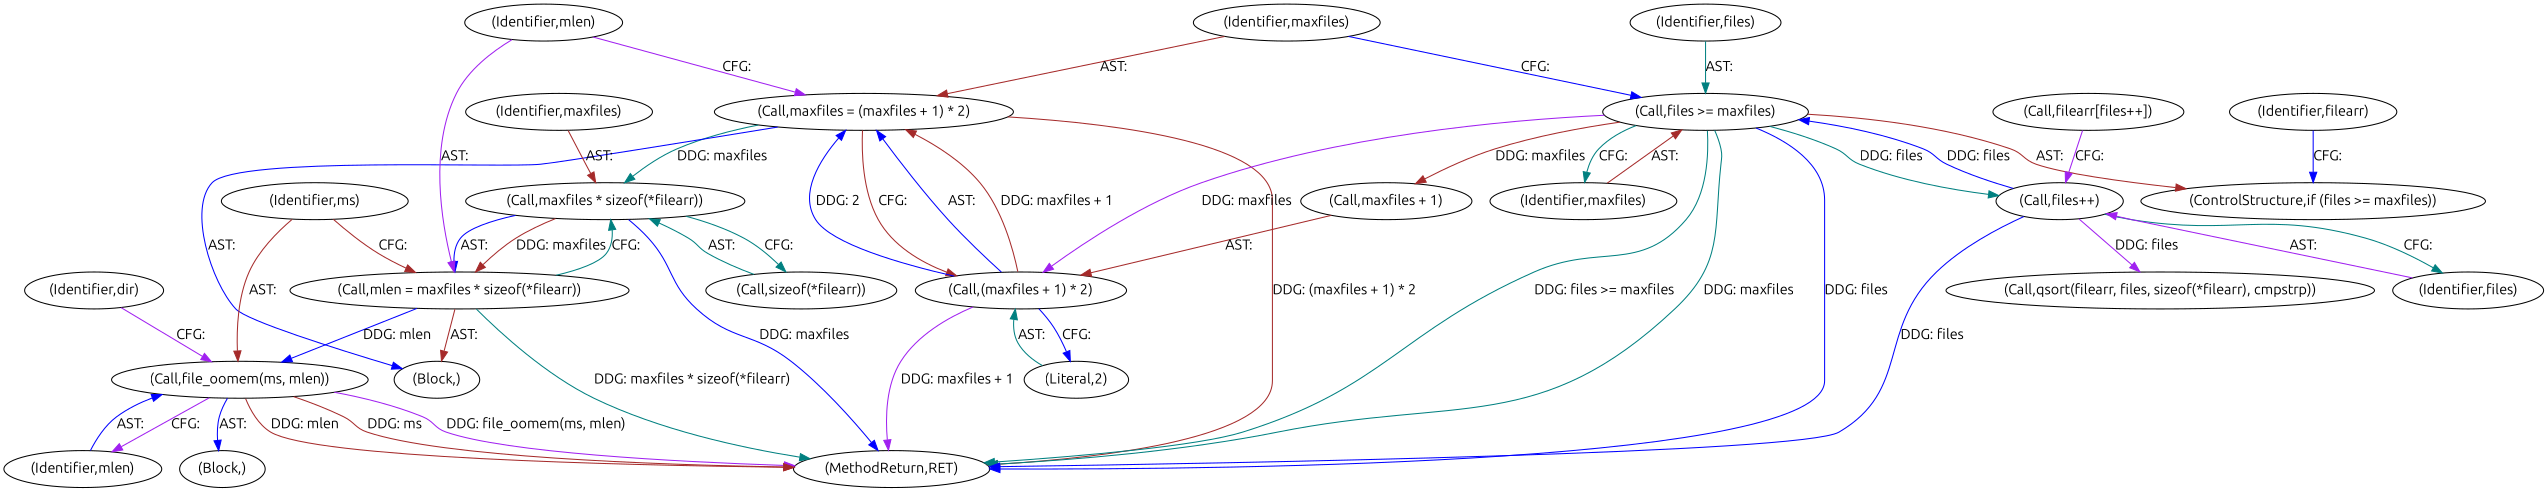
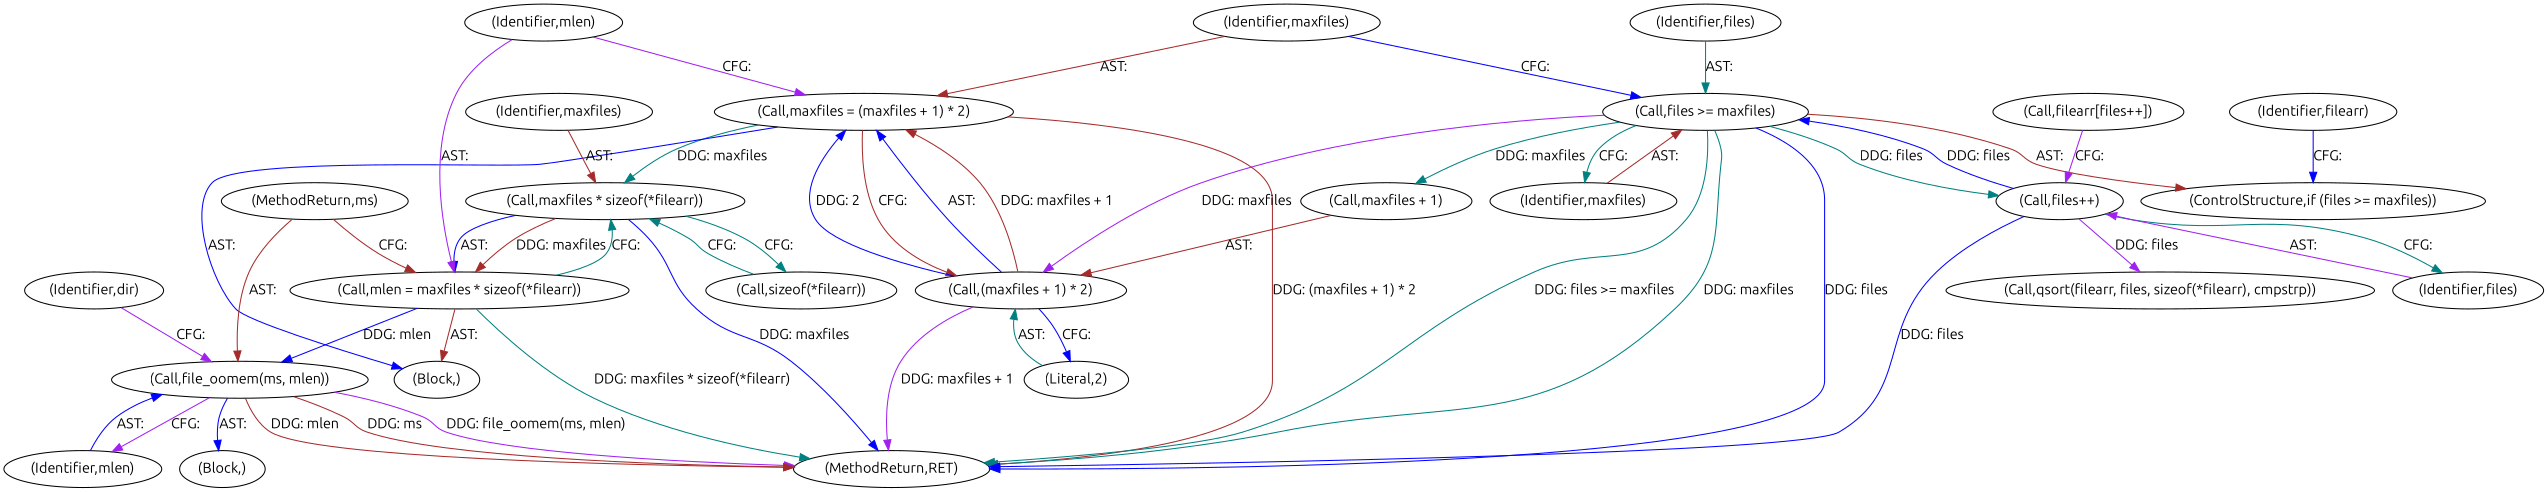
(1520, 142) -> (1520, 142)
(315, 201) -> (315, 201)
(724, 246) -> (724, 246)
